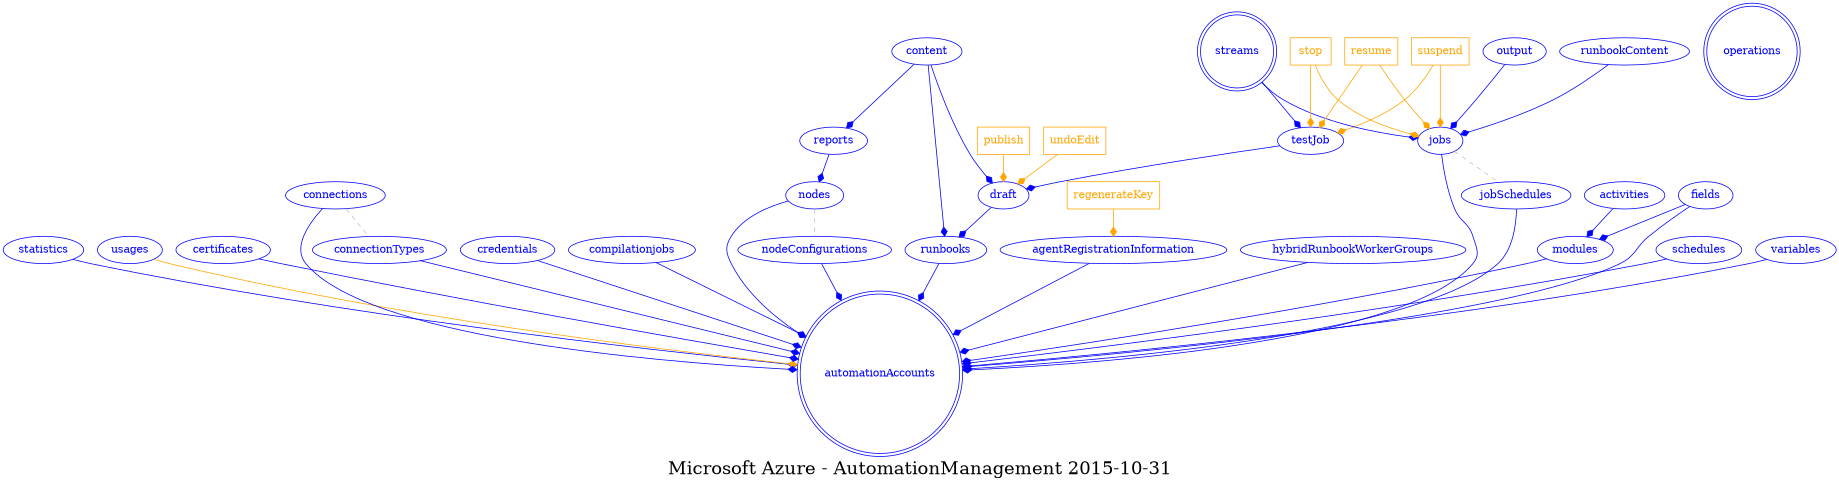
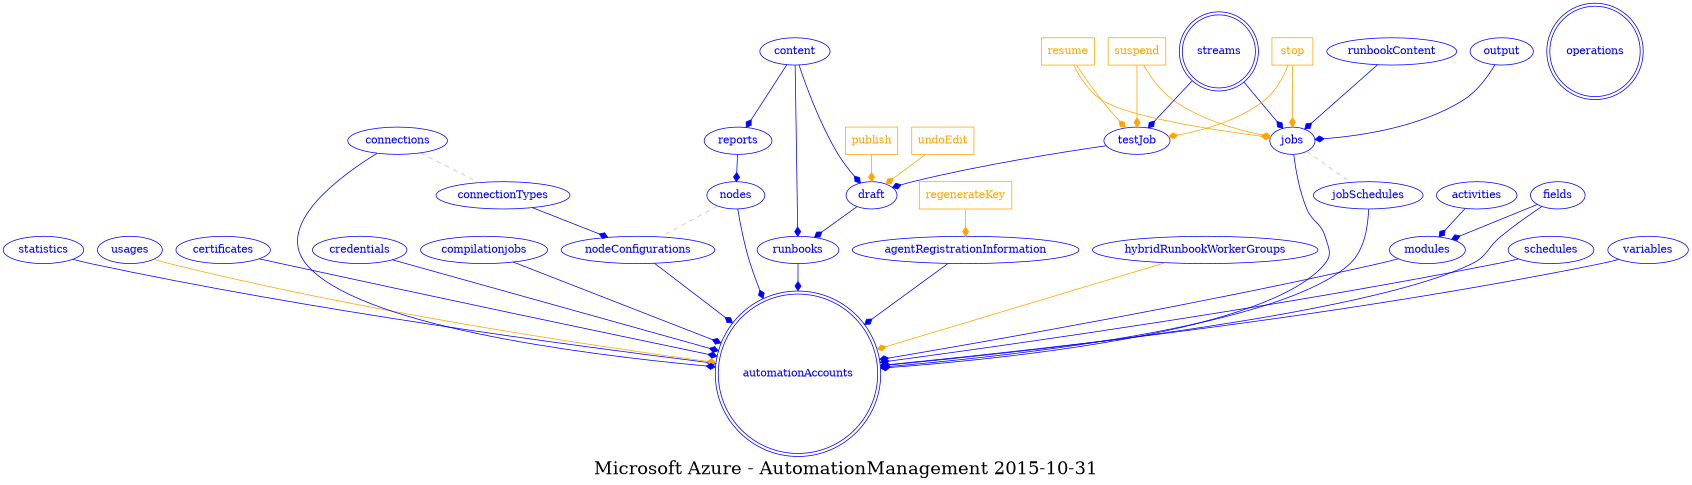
(606, 306) -> (566, 221)
(1138, 306) -> (1026, 305)
